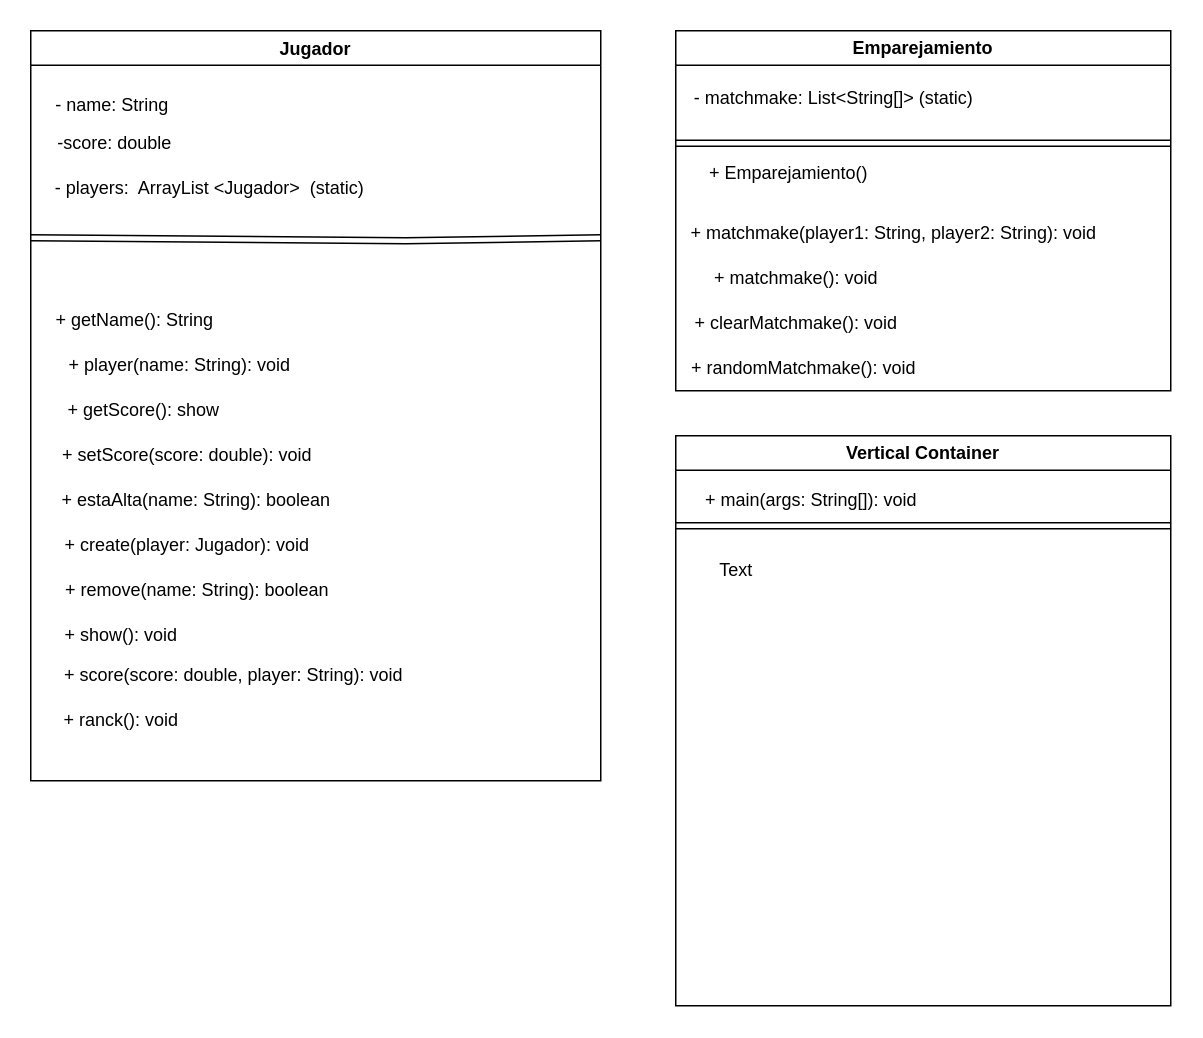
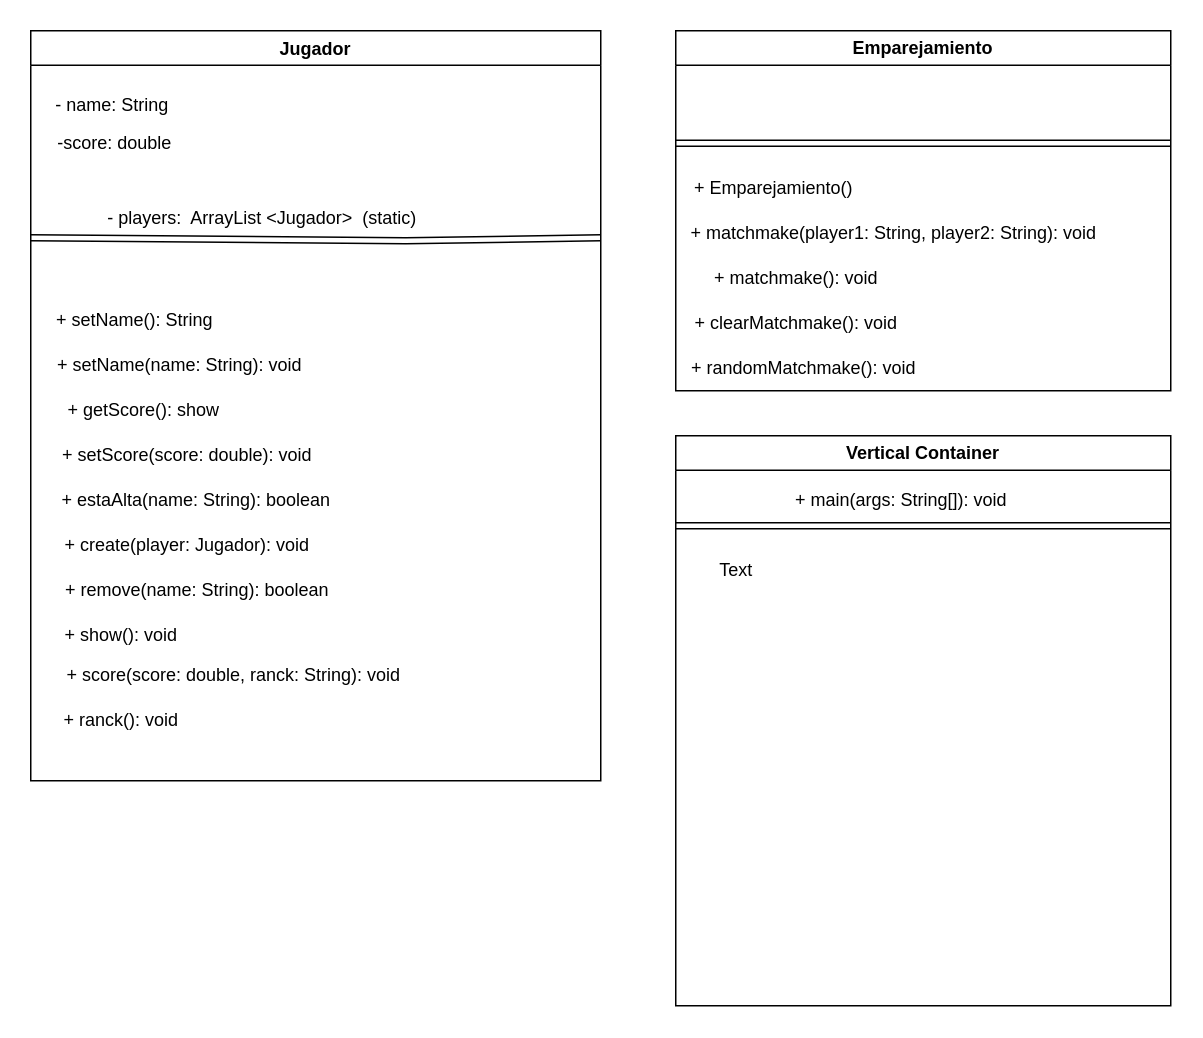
(833, 98) -> none
(788, 173) -> (773, 188)
(209, 188) -> (262, 218)
(135, 320) -> (135, 320)
(180, 365) -> (180, 365)
(811, 500) -> (901, 500)
(234, 676) -> (234, 676)
